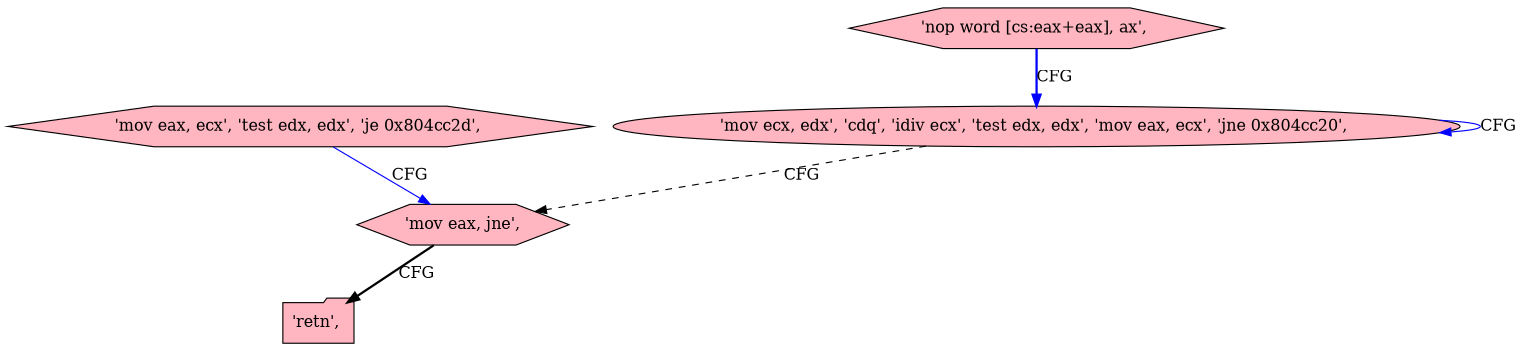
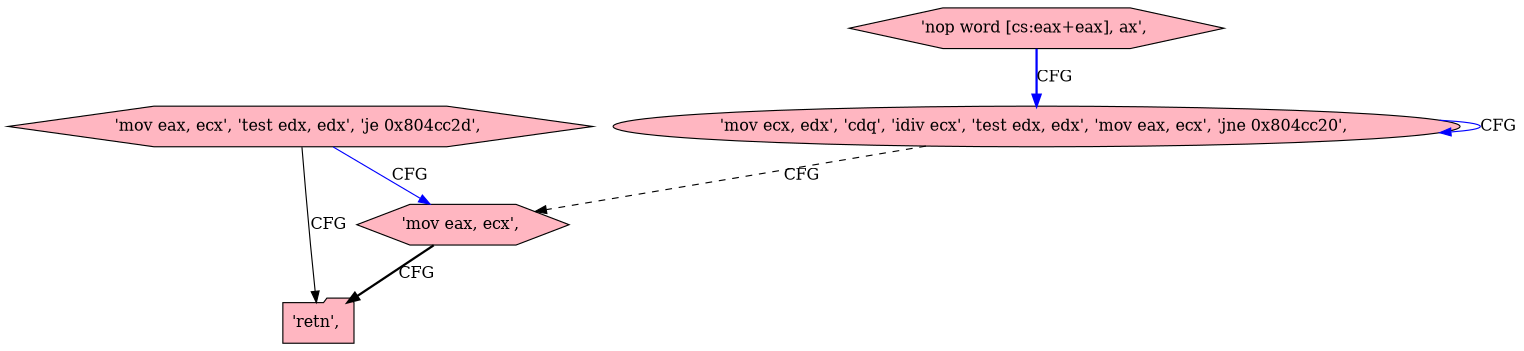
none -> (308, 219)
(463, 225) -> (463, 225)
